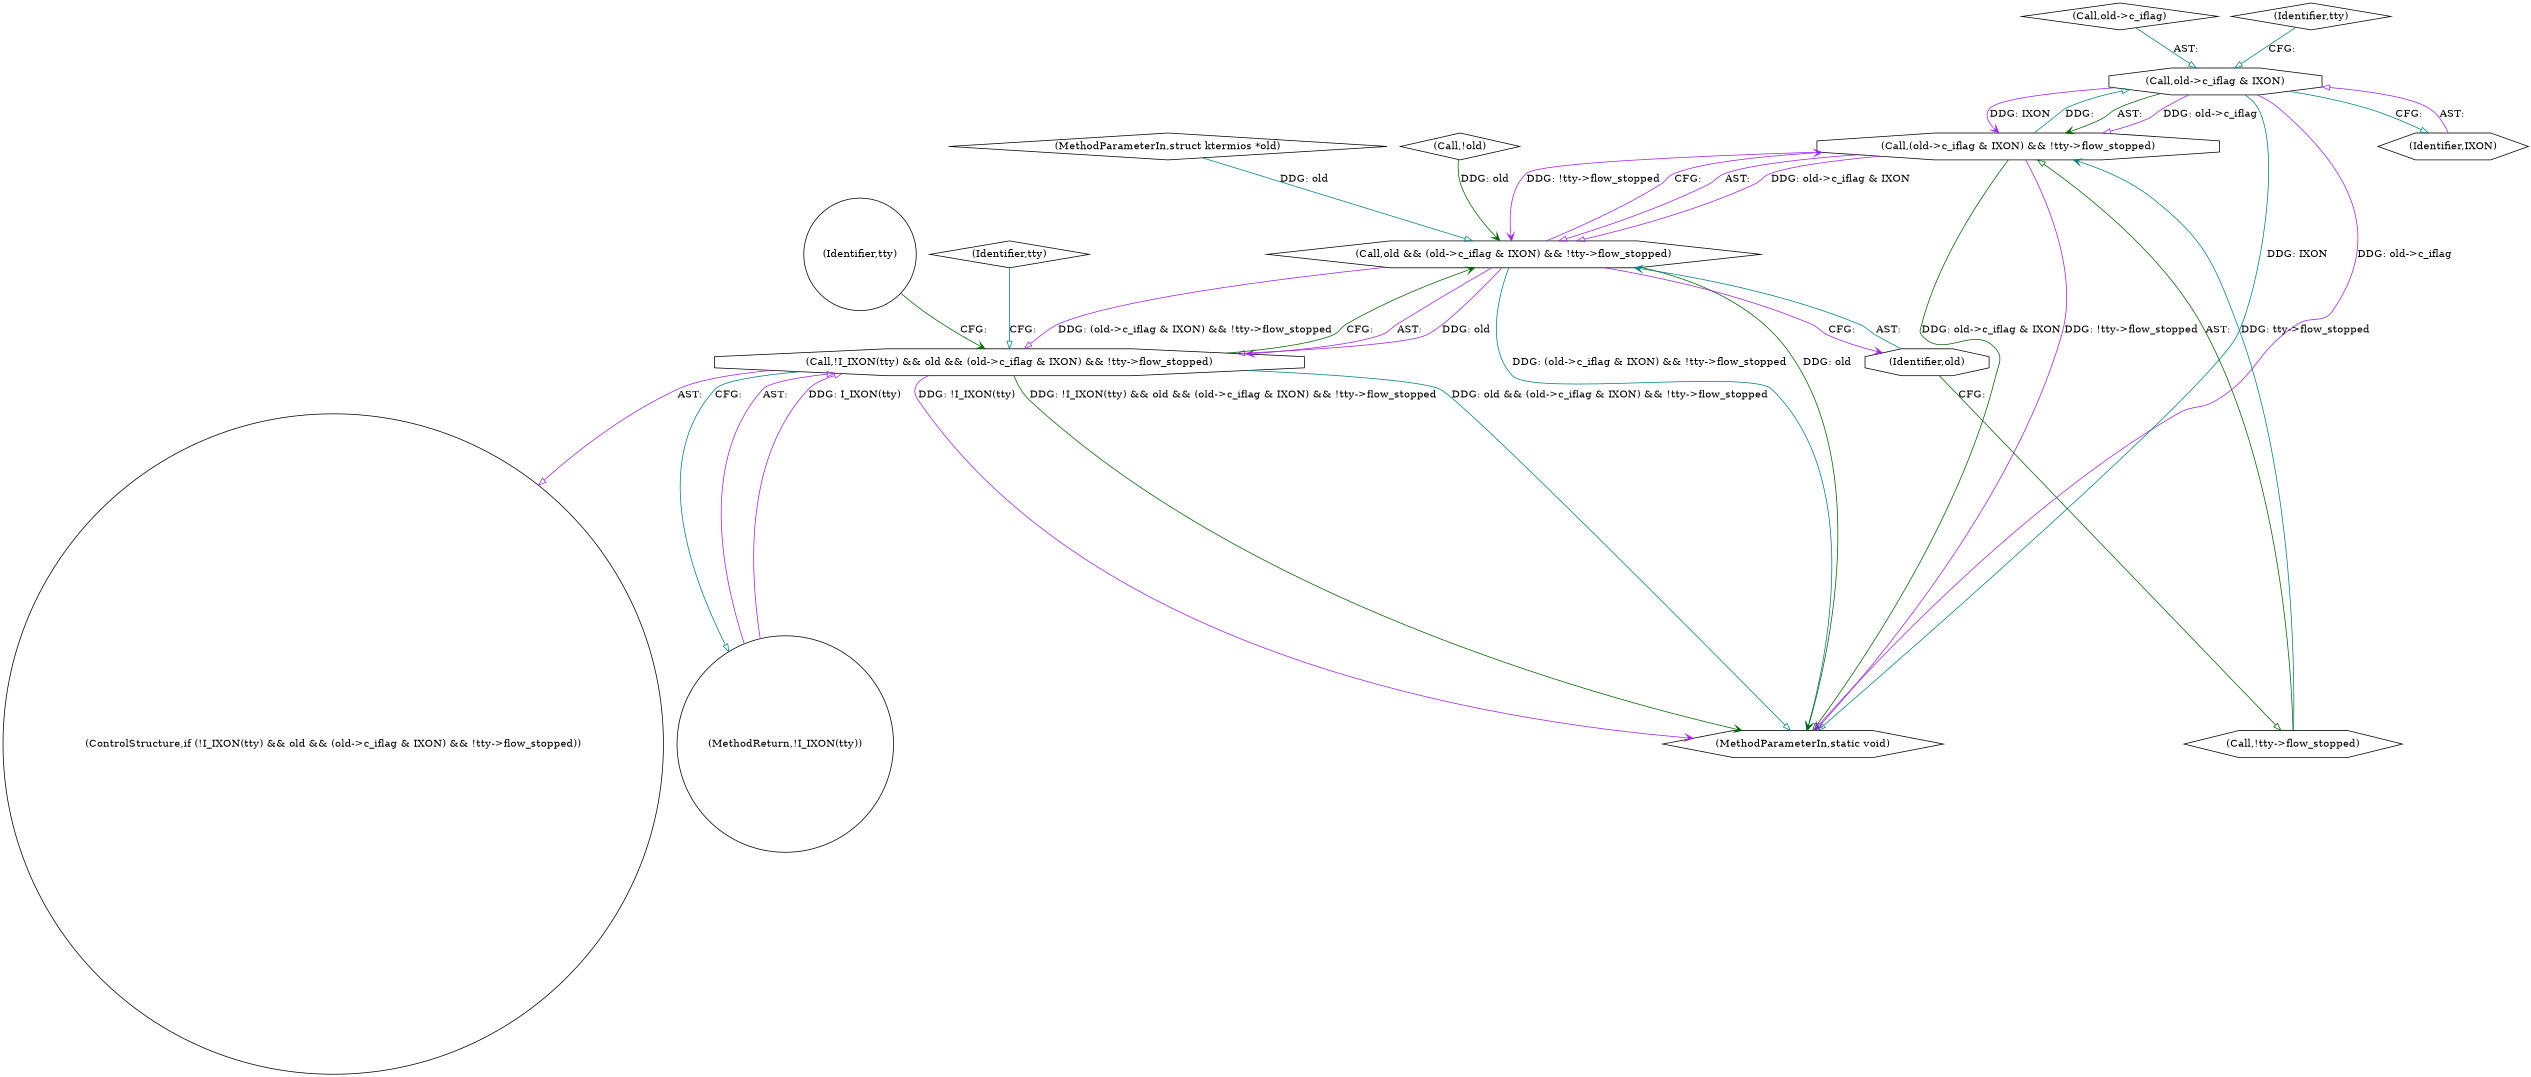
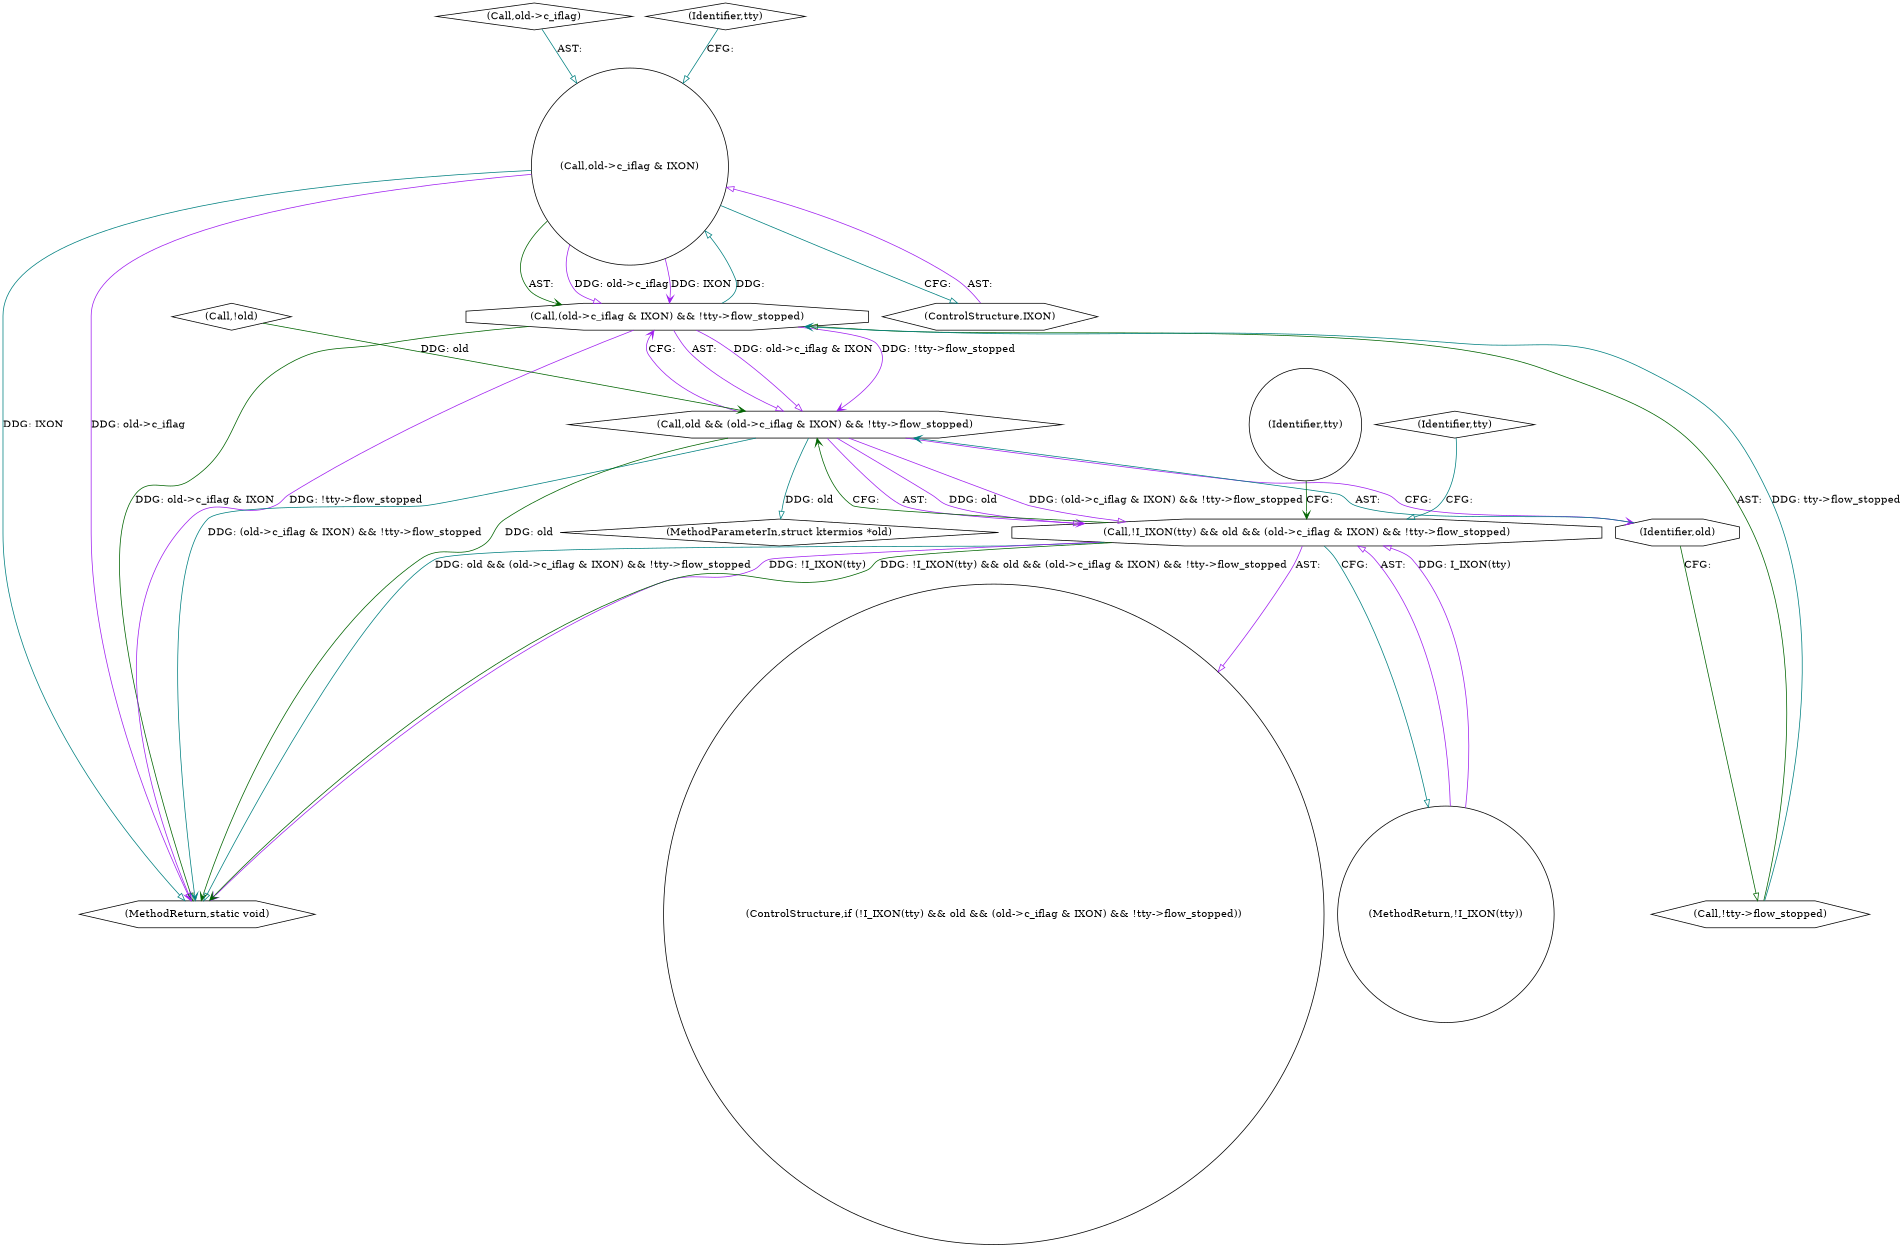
(2216, 81) -> (630, 167)
(2453, 146) -> (990, 317)
(1334, 198) -> (792, 474)
(1803, 744) -> (197, 914)
